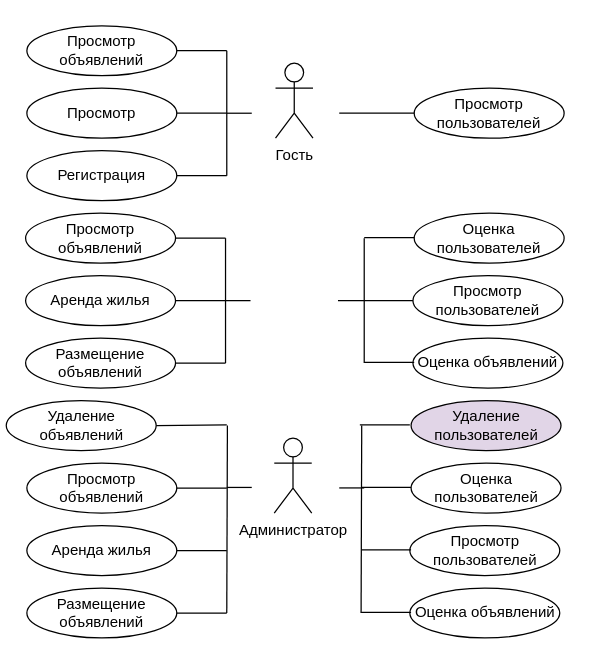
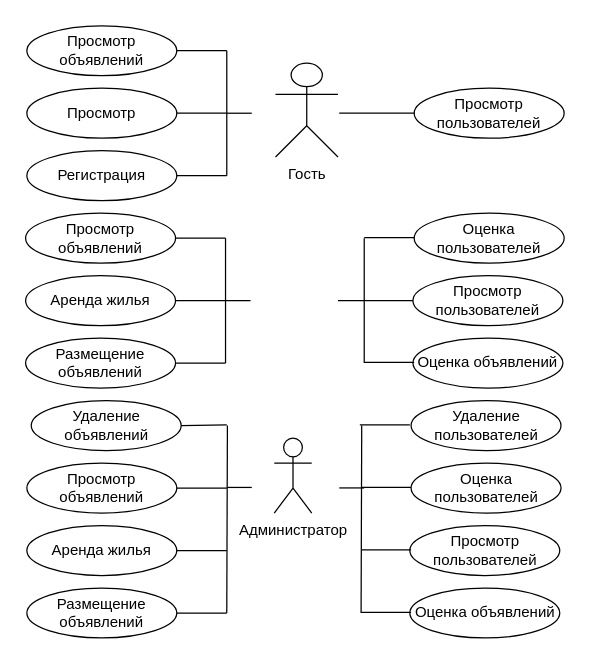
(294, 101) -> (307, 110)
(81, 426) -> (106, 426)
(486, 426) -> (486, 426)
